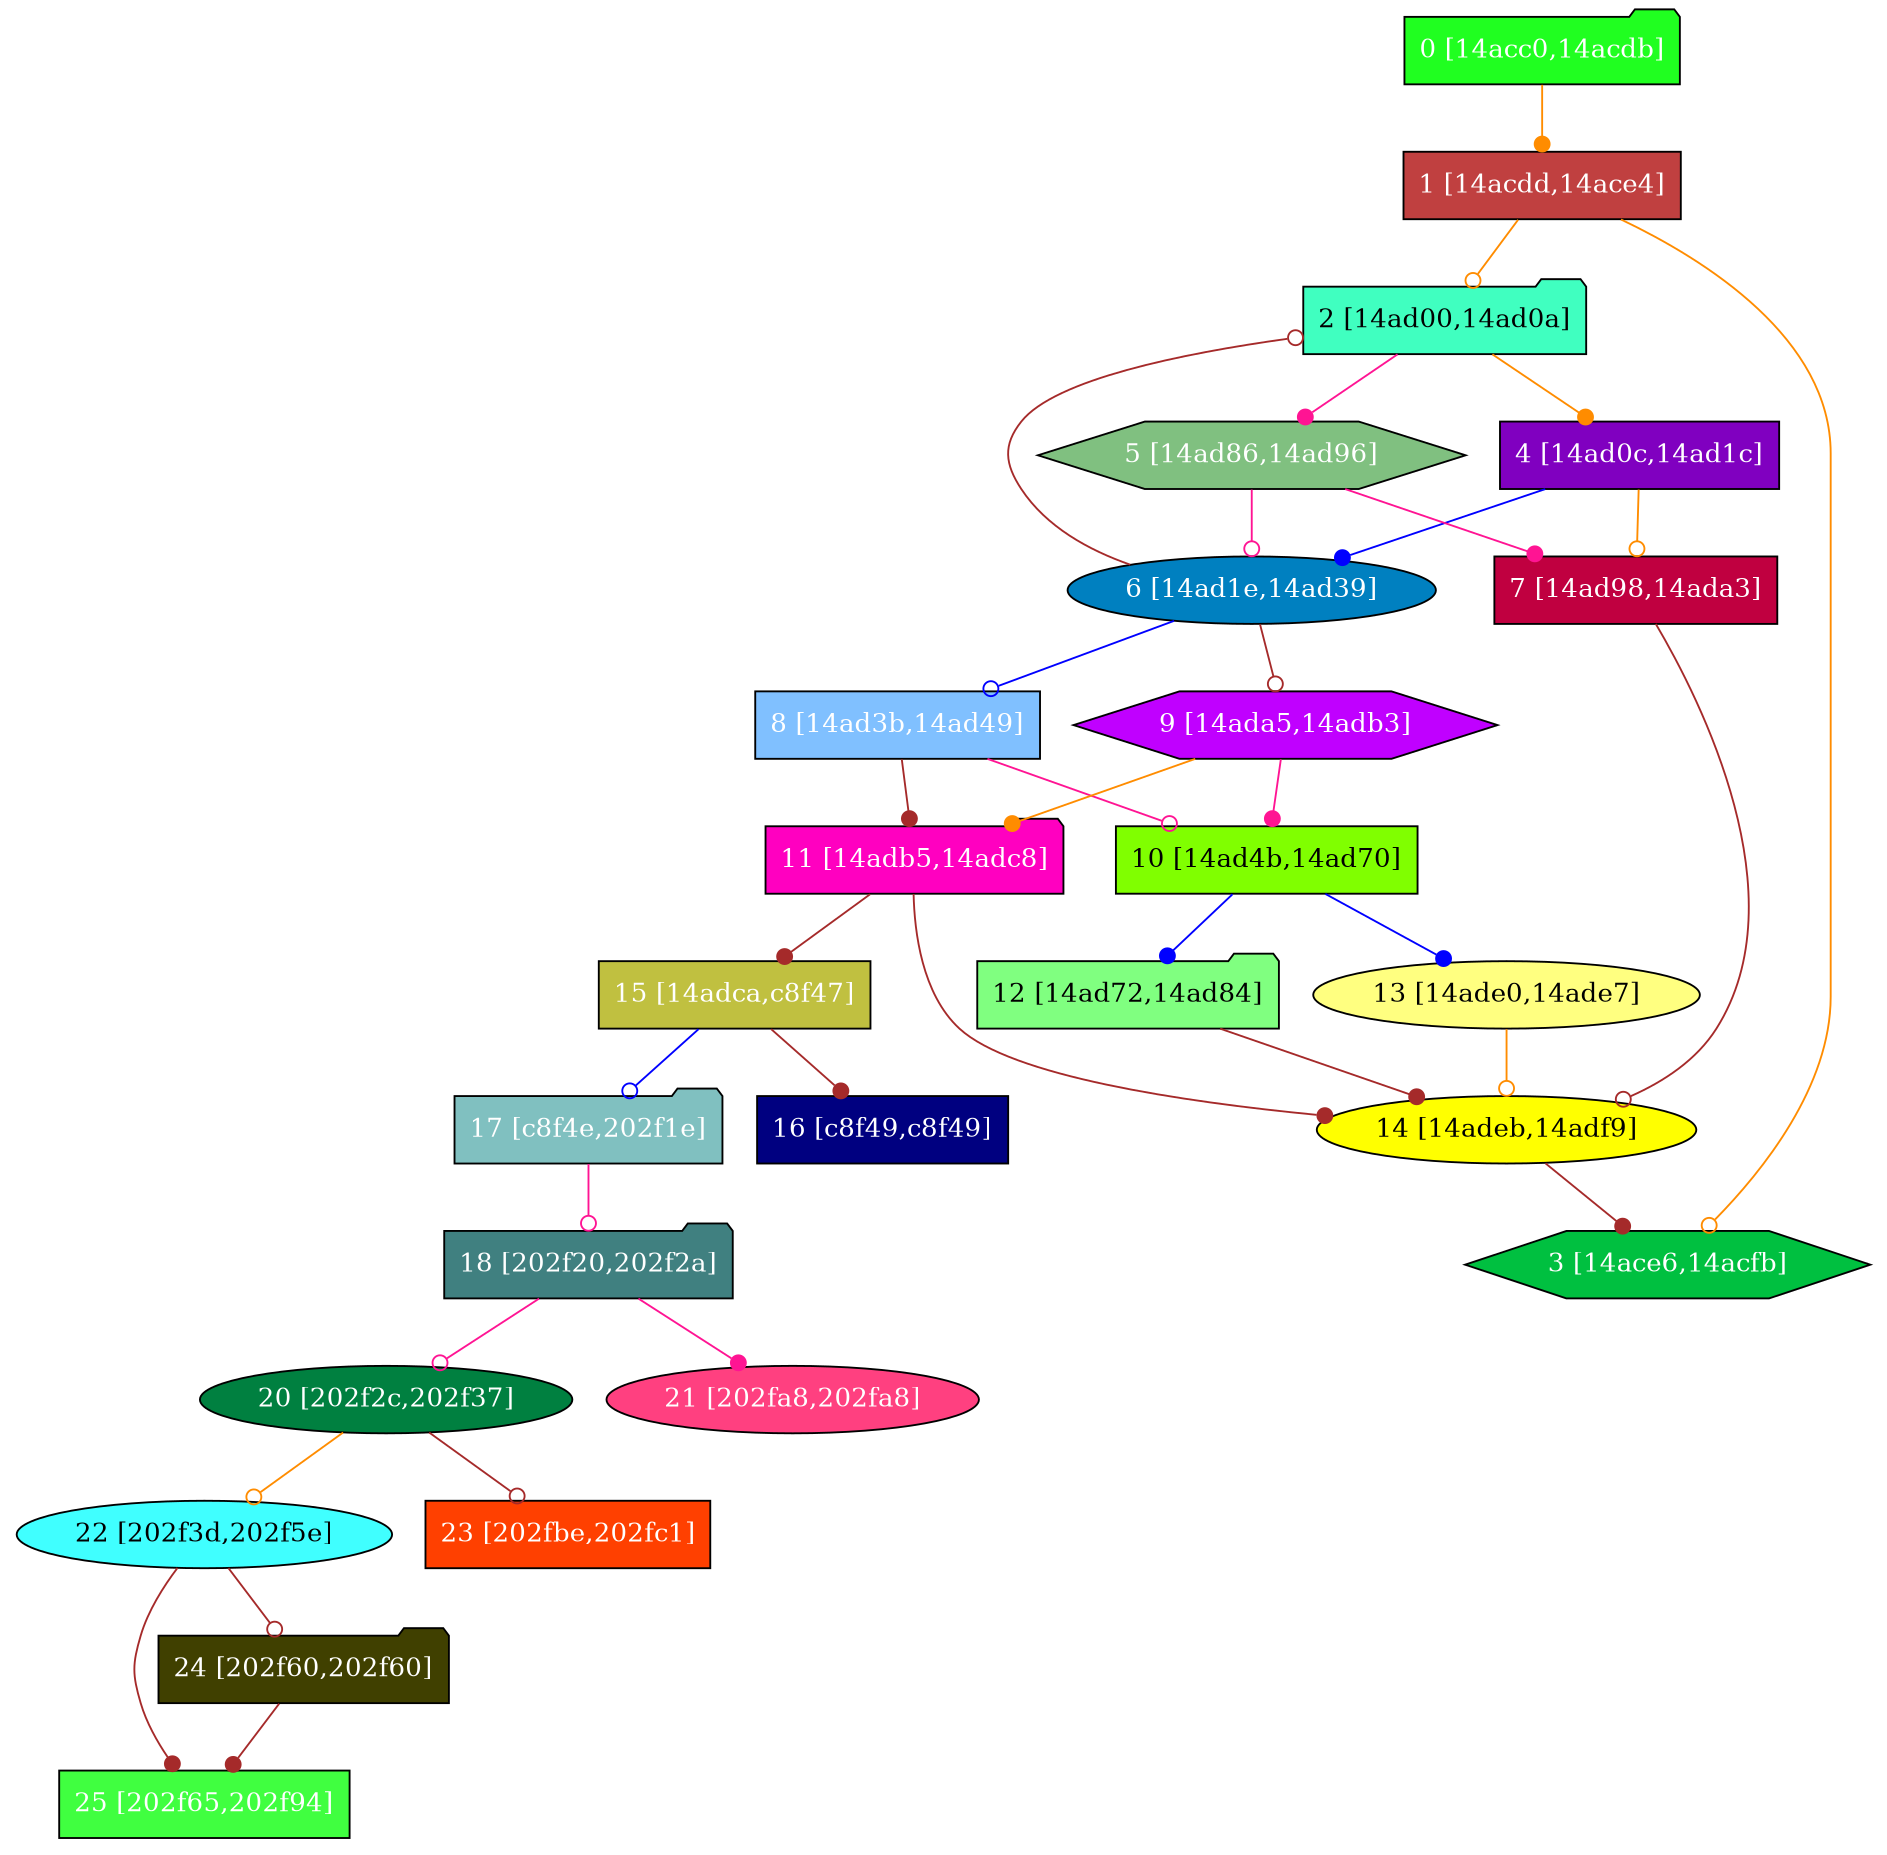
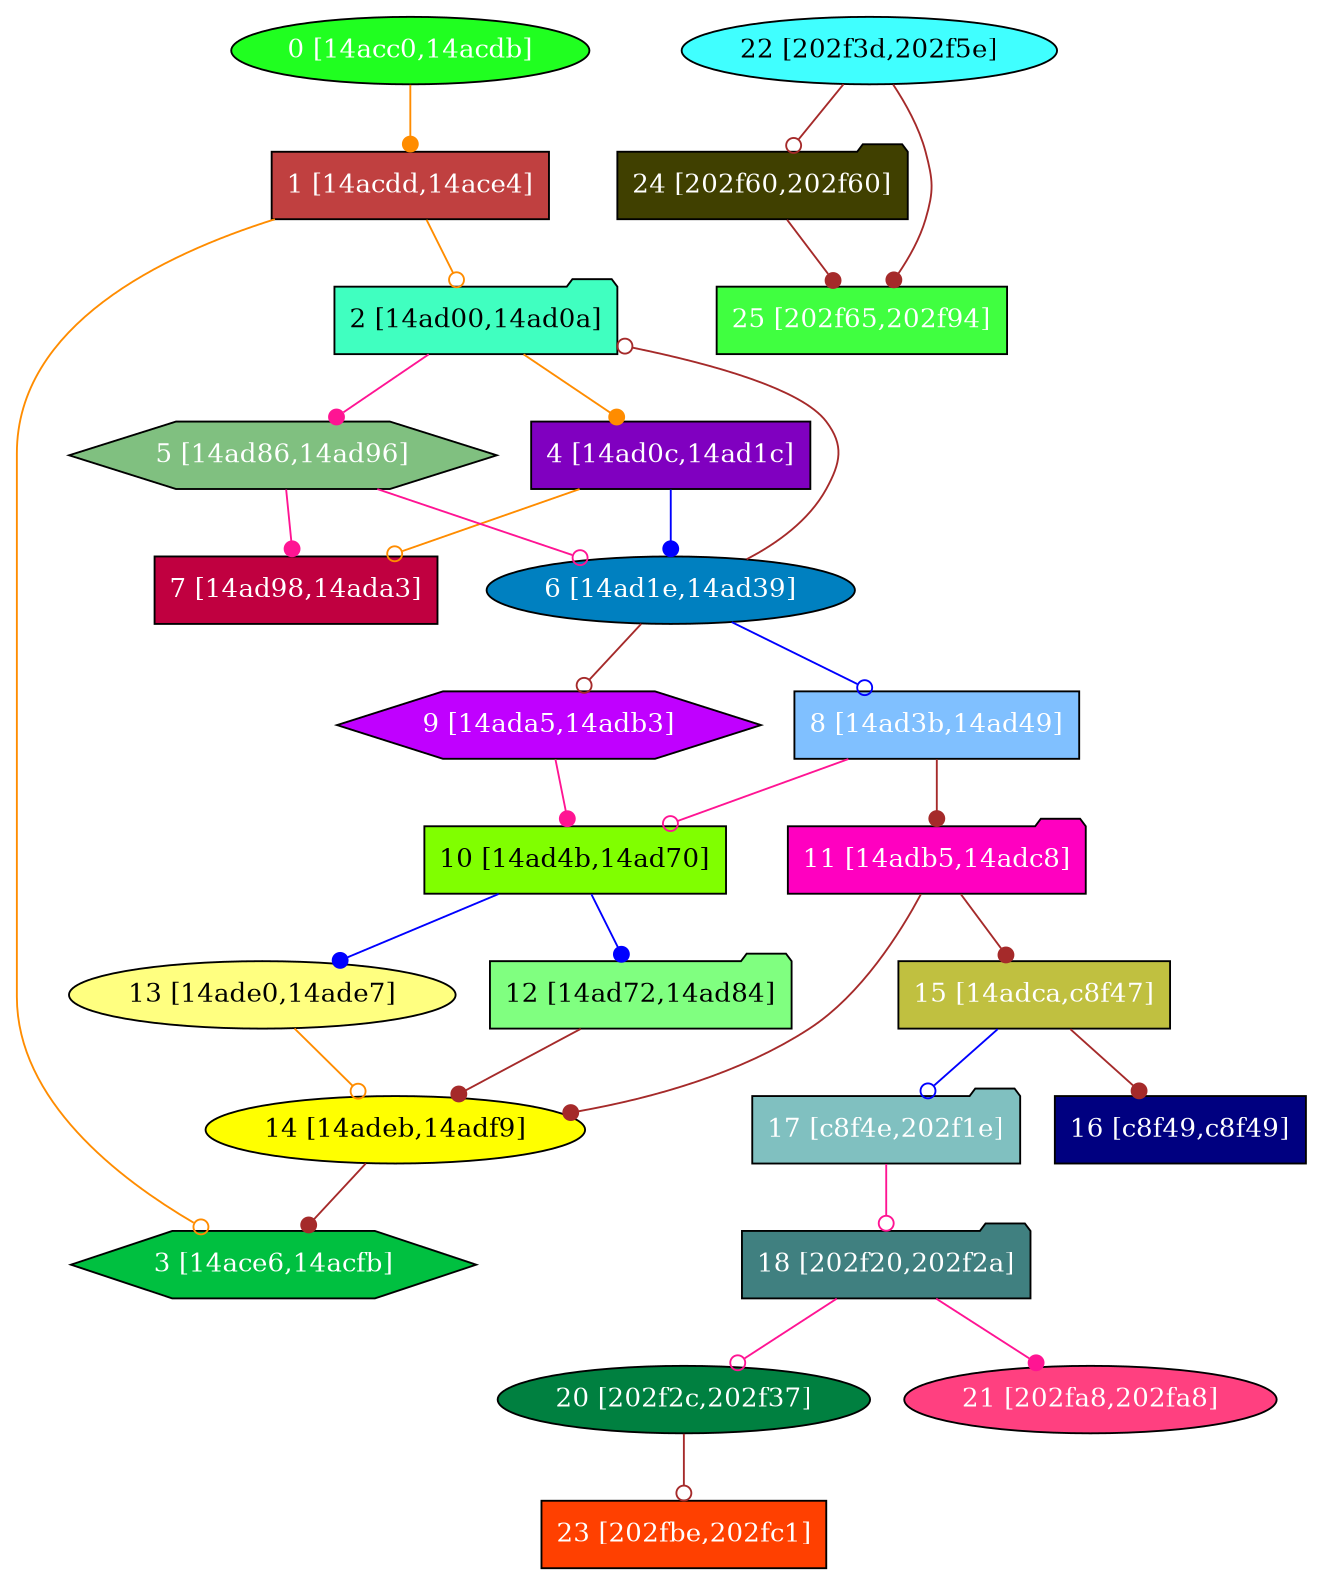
(1542, 51) -> (410, 51)
(1112, 788) -> none
(1746, 876) -> none
(302, 1462) -> none
